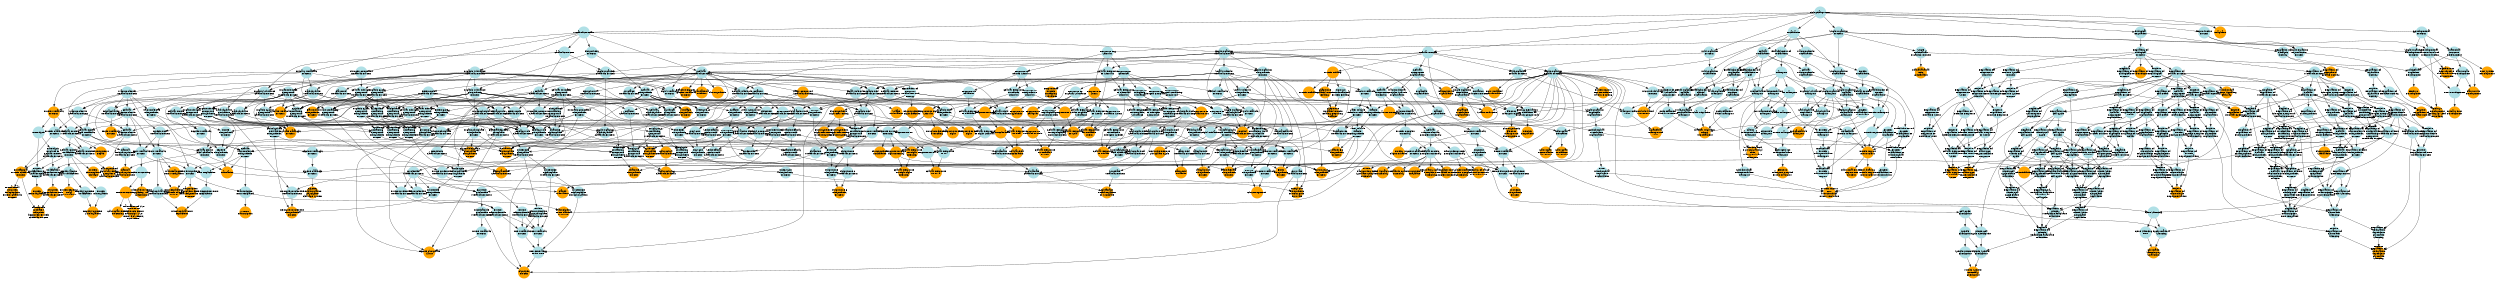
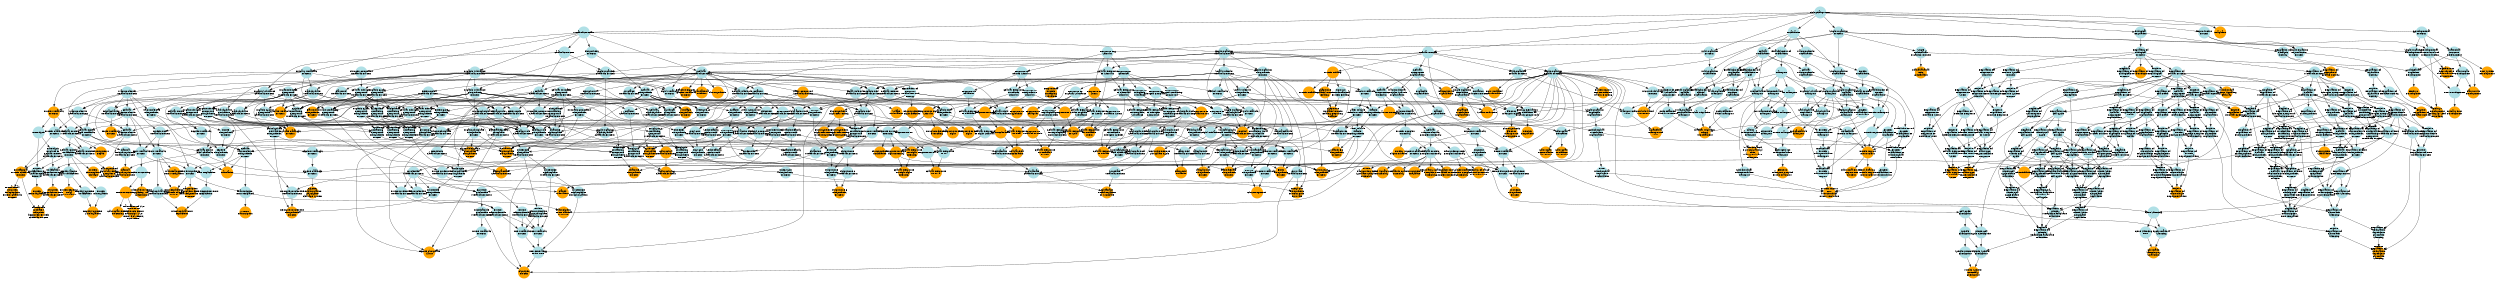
(1962, 141) -> (1976, 142)
